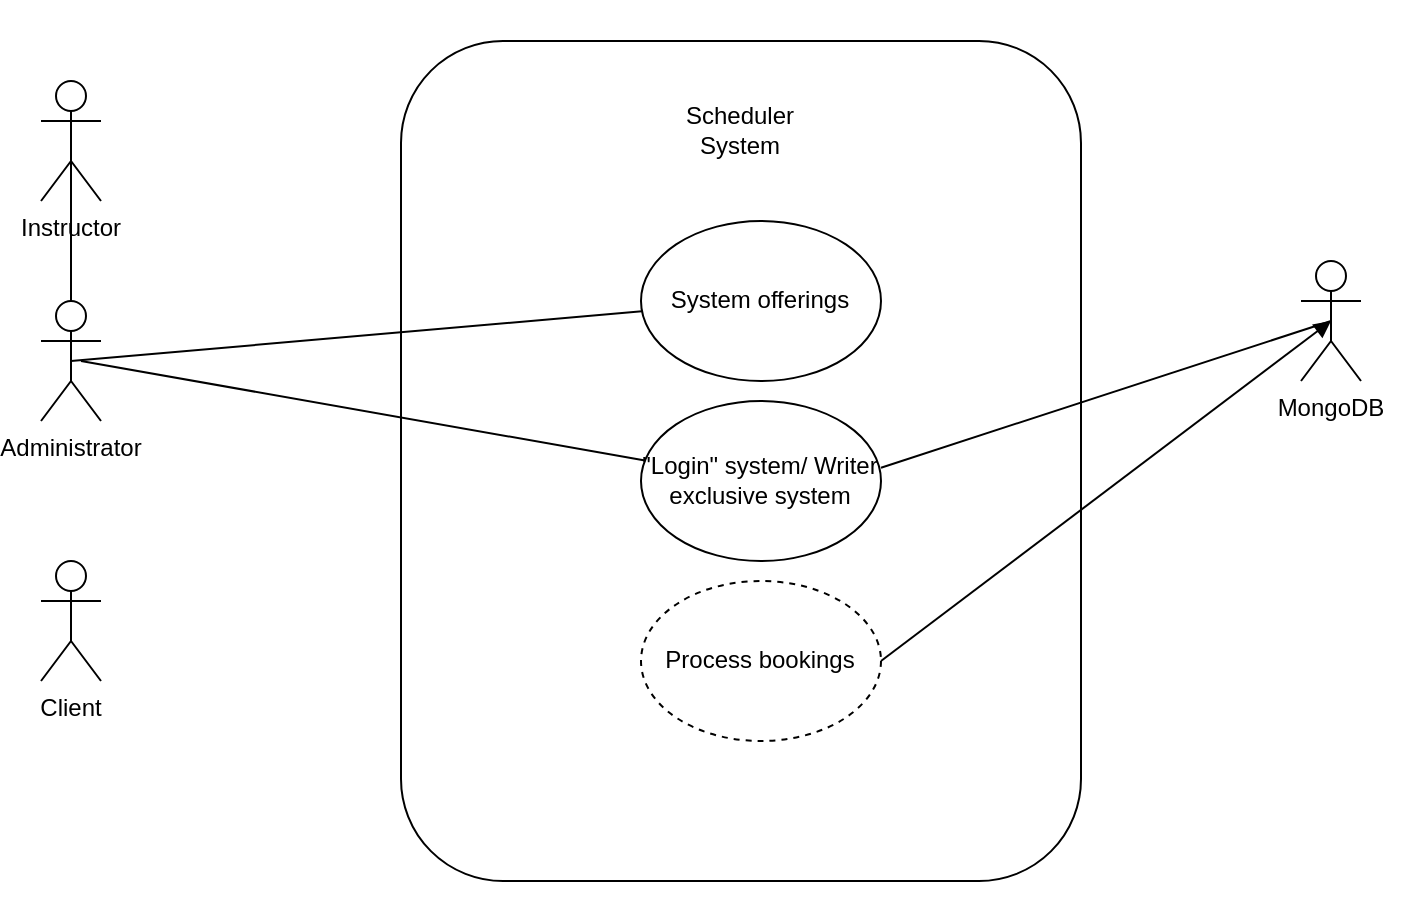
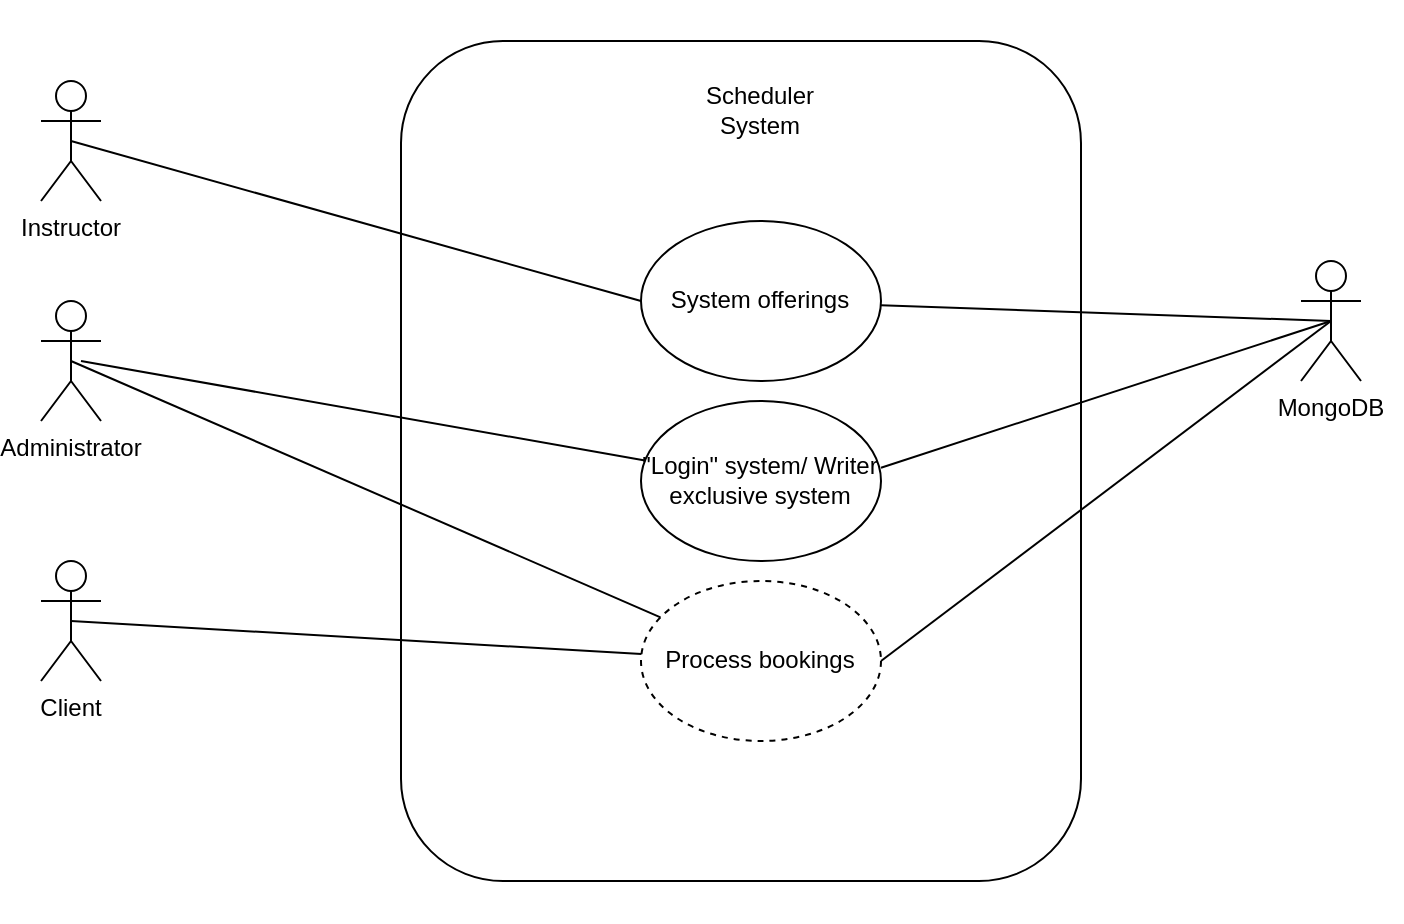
(741, 131) -> (761, 111)
(71, 234) -> (364, 223)
none -> (1102, 313)
(1316, 332) -> (1319, 330)
(366, 335) -> none
none -> (368, 490)
none -> (365, 638)
